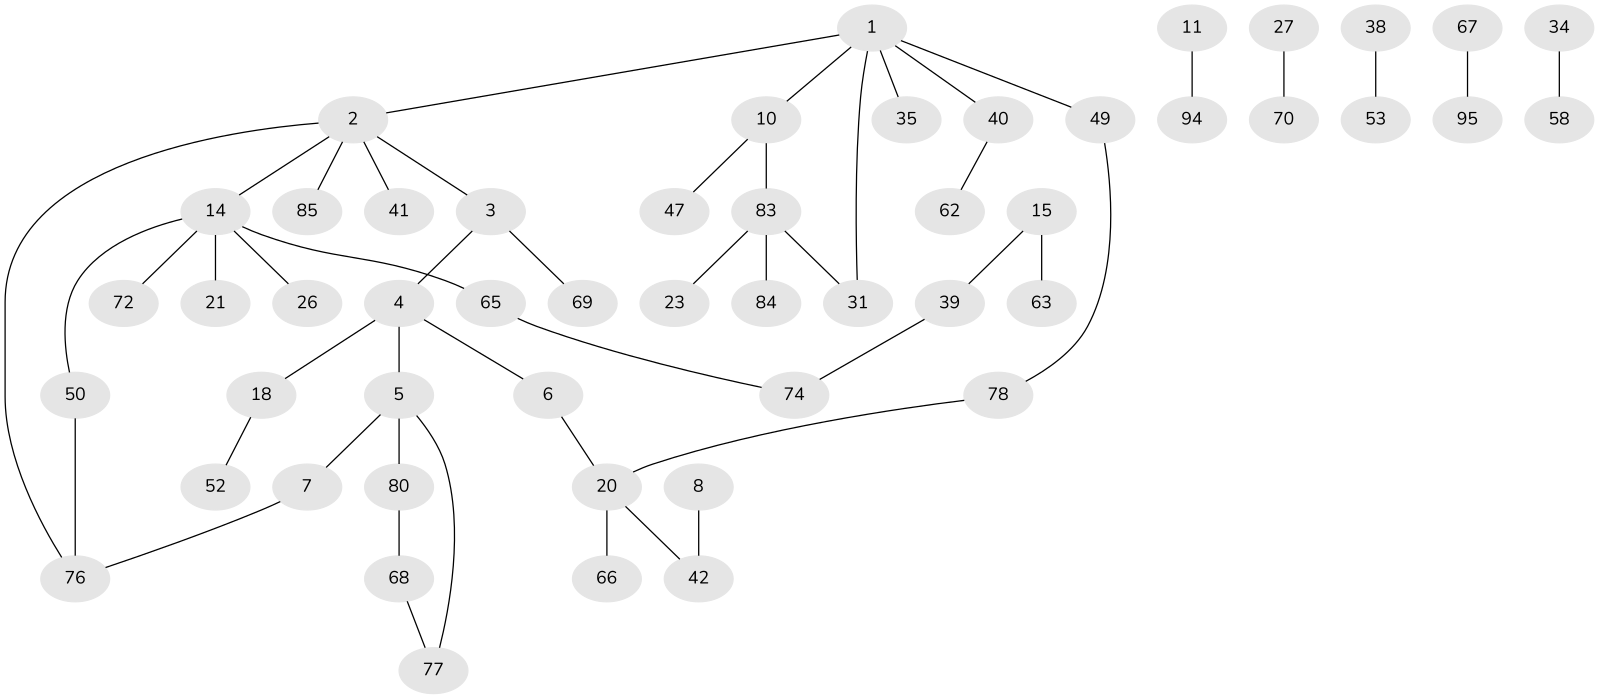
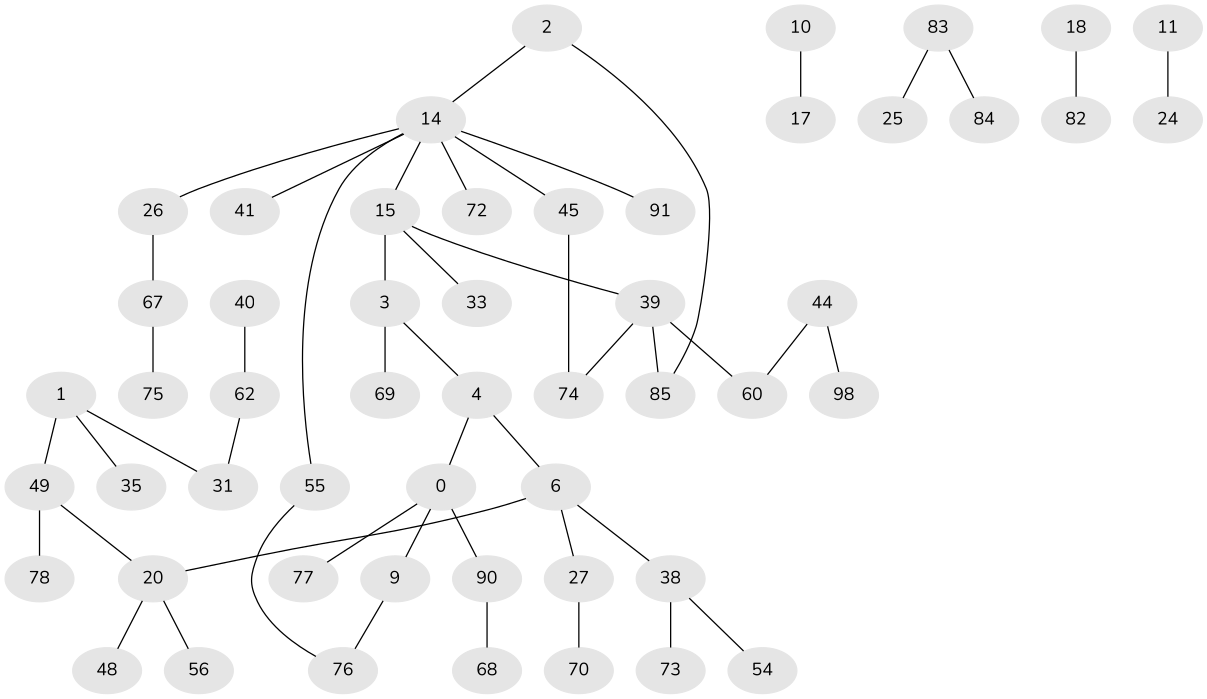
(1559, 28) -> (822, 303)
(613, 74) -> none
(819, 74) -> none
(935, 74) -> none
(1192, 120) -> (1168, 120)
(1376, 120) -> (671, 671)
(1468, 120) -> (153, 395)
(1559, 120) -> (844, 395)
(376, 166) -> (338, 166)
none -> (408, 166)
(422, 166) -> (385, 258)
(766, 166) -> none
(674, 212) -> (801, 120)
(23, 243) -> none
(812, 257) -> (234, 441)
none -> (153, 258)
(215, 303) -> (660, 212)
(491, 303) -> (569, 212)
(674, 303) -> (892, 120)
(1042, 303) -> (477, 303)
(330, 349) -> none
none -> (655, 349)
(75, 395) -> (315, 487)
(399, 395) -> (441, 487)
none -> (752, 395)
(797, 427) -> (96, 533)
(215, 487) -> (1076, 120)
(307, 487) -> (395, 579)
(399, 487) -> (487, 579)
(699, 487) -> none
none -> (567, 533)
none -> (613, 533)
(607, 579) -> (199, 671)
(699, 579) -> (107, 671)
(416, 625) -> none
none -> (762, 671)
